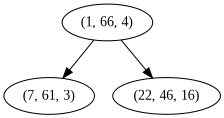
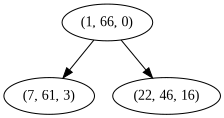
(107, 22) -> (107, 22)
